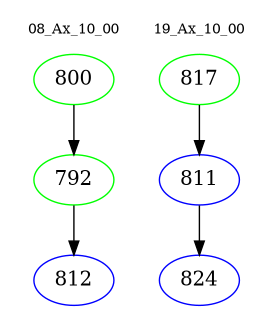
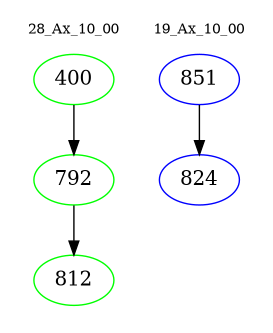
(74, 30) -> (74, 30)
(74, 79) -> (74, 79)
(199, 79) -> none
(199, 180) -> (199, 79)
(74, 280) -> (74, 280)
